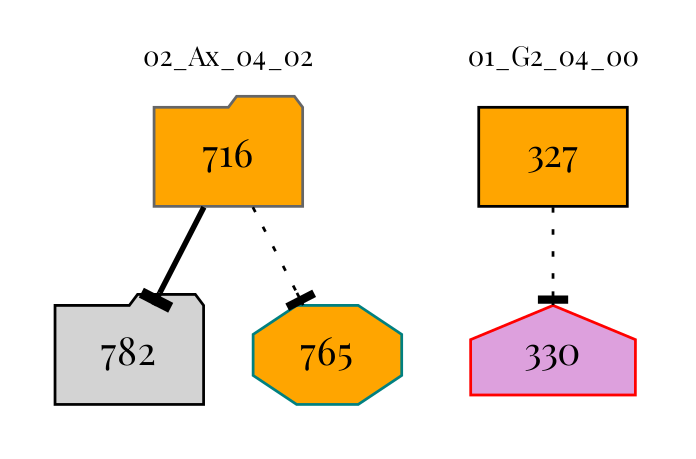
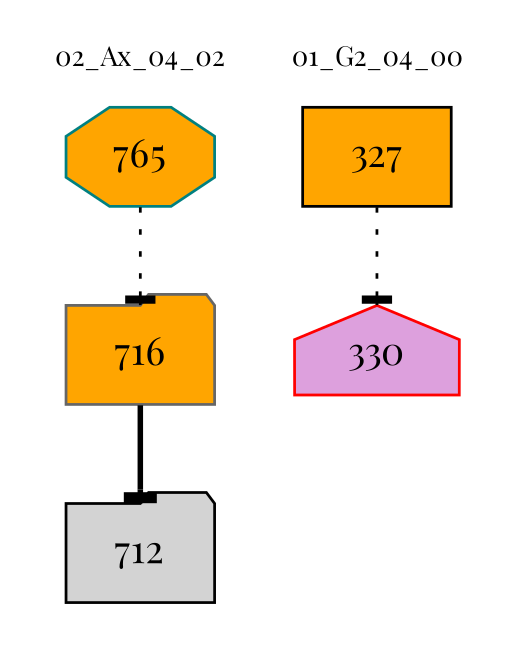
(275, 250) -> (140, 249)
(129, 355) -> (140, 553)
